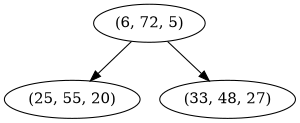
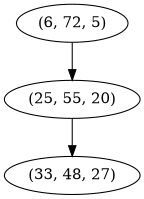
(185, 58) -> (72, 132)
